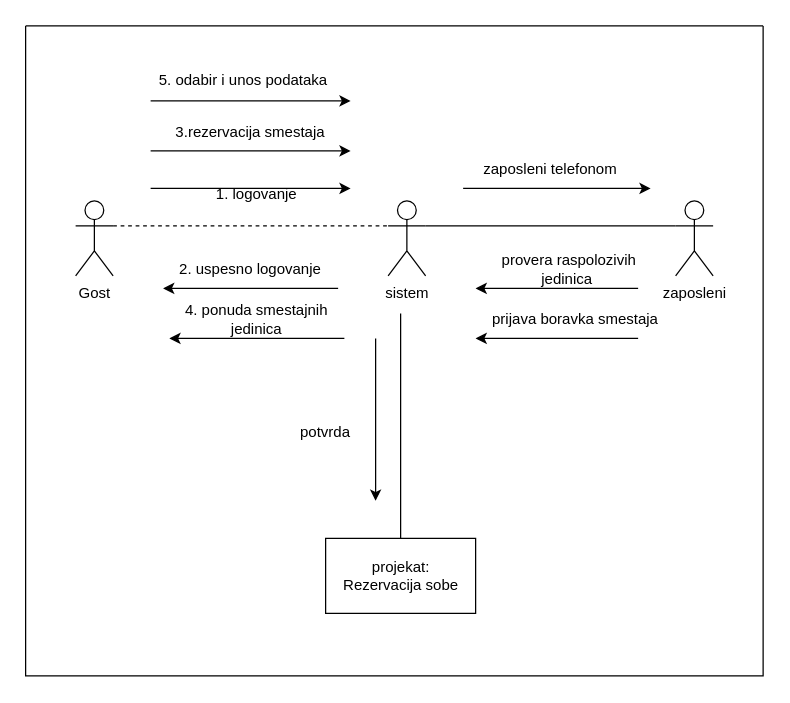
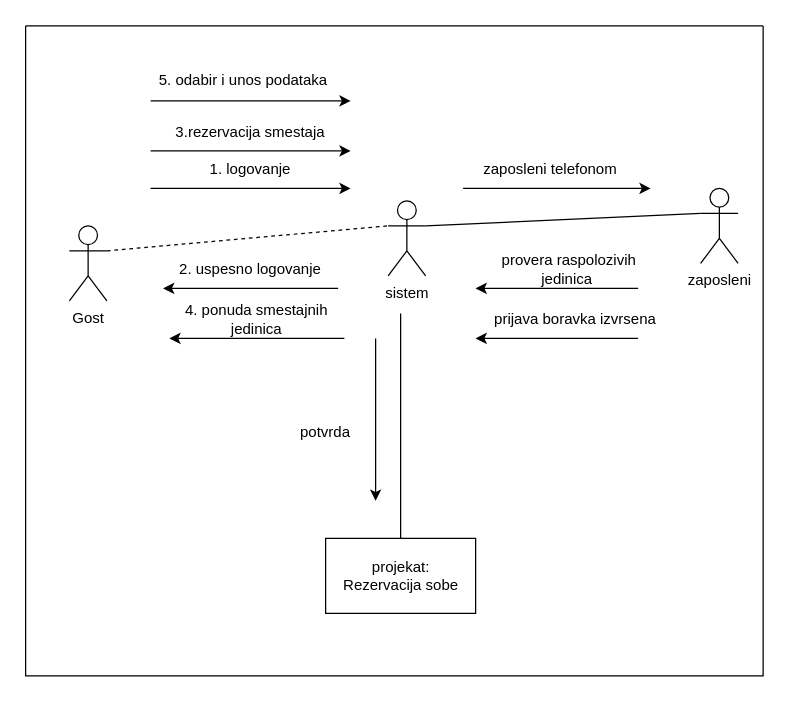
(257, 194) -> (251, 169)
(94, 238) -> (88, 263)
(694, 238) -> (719, 226)
(576, 319) -> (576, 319)
